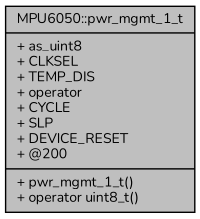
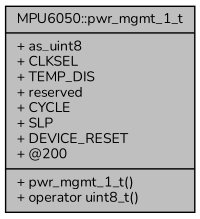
(50, 92) -> (50, 92)
